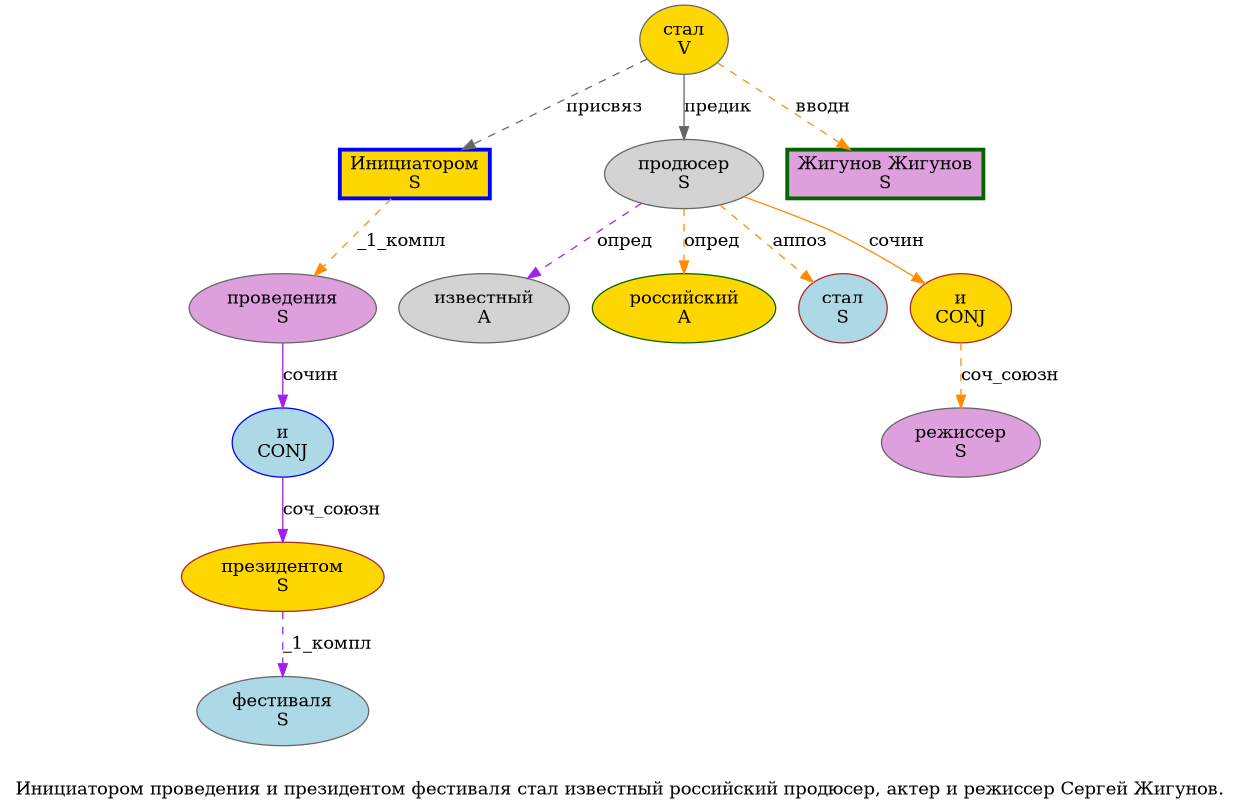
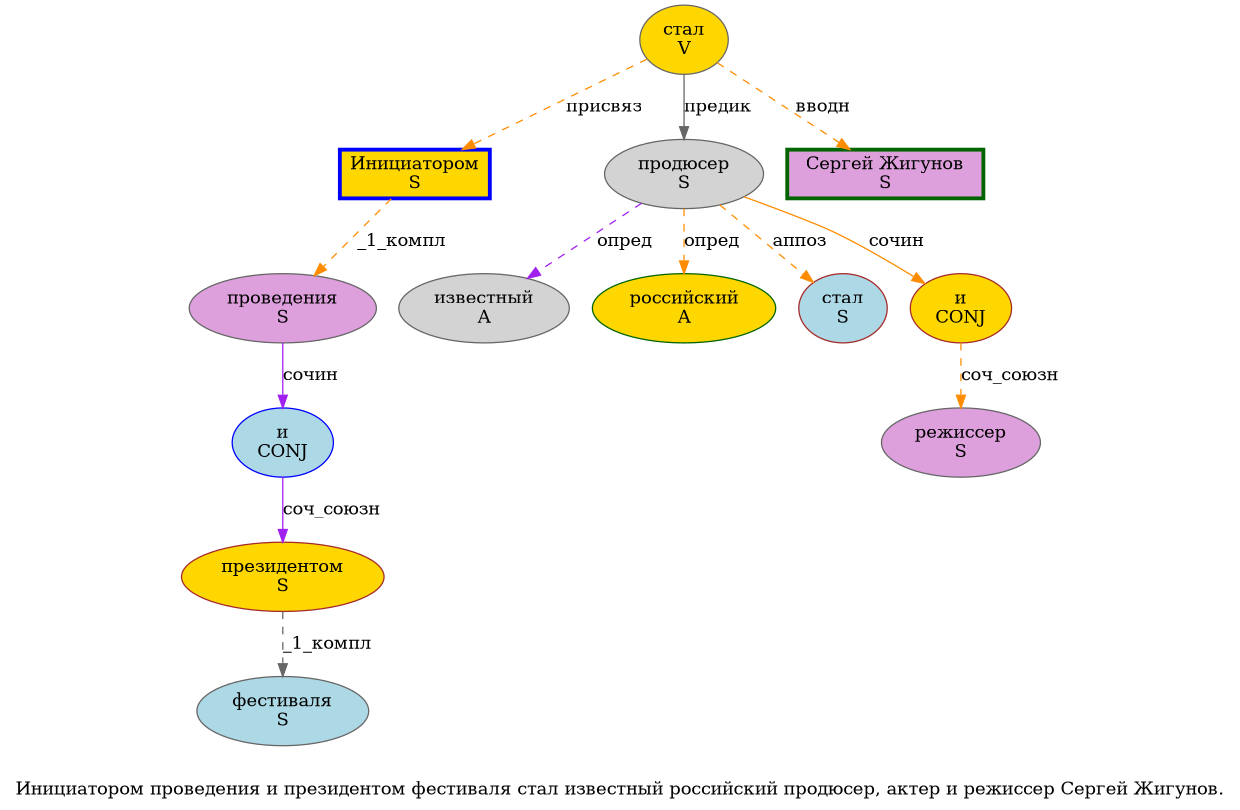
(560, 101) -> (560, 101)
(885, 174) -> (885, 174)
(283, 637) -> (283, 637)
